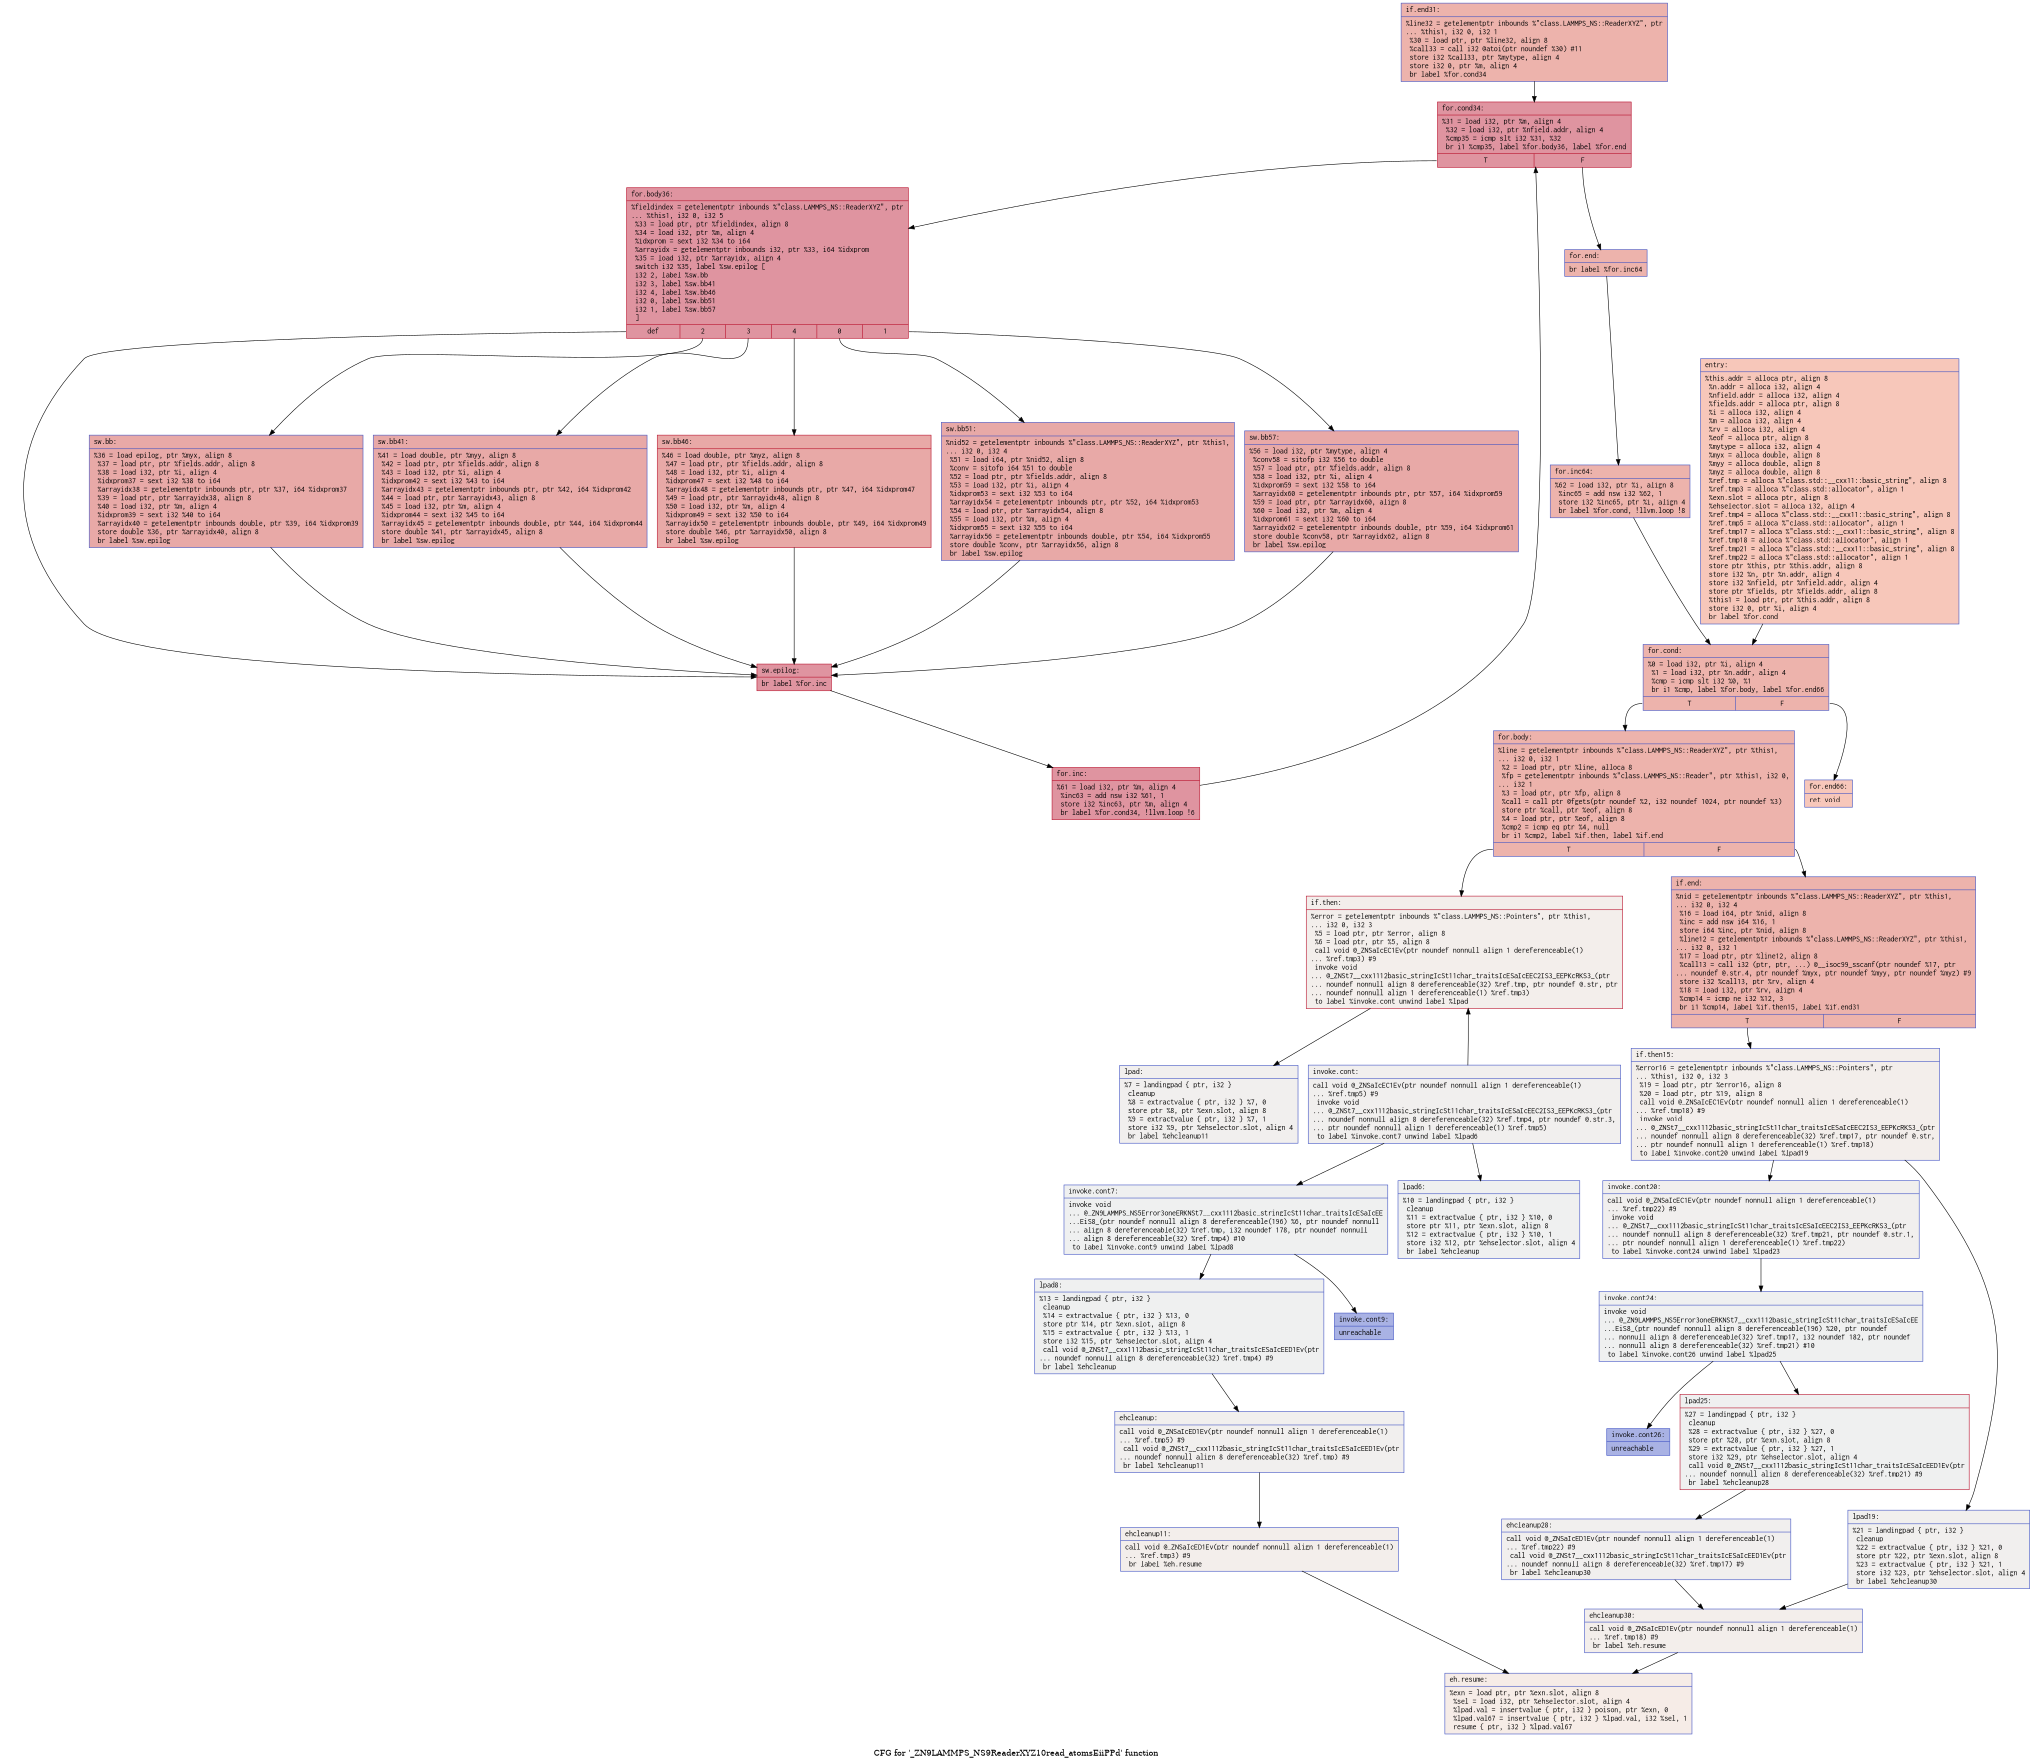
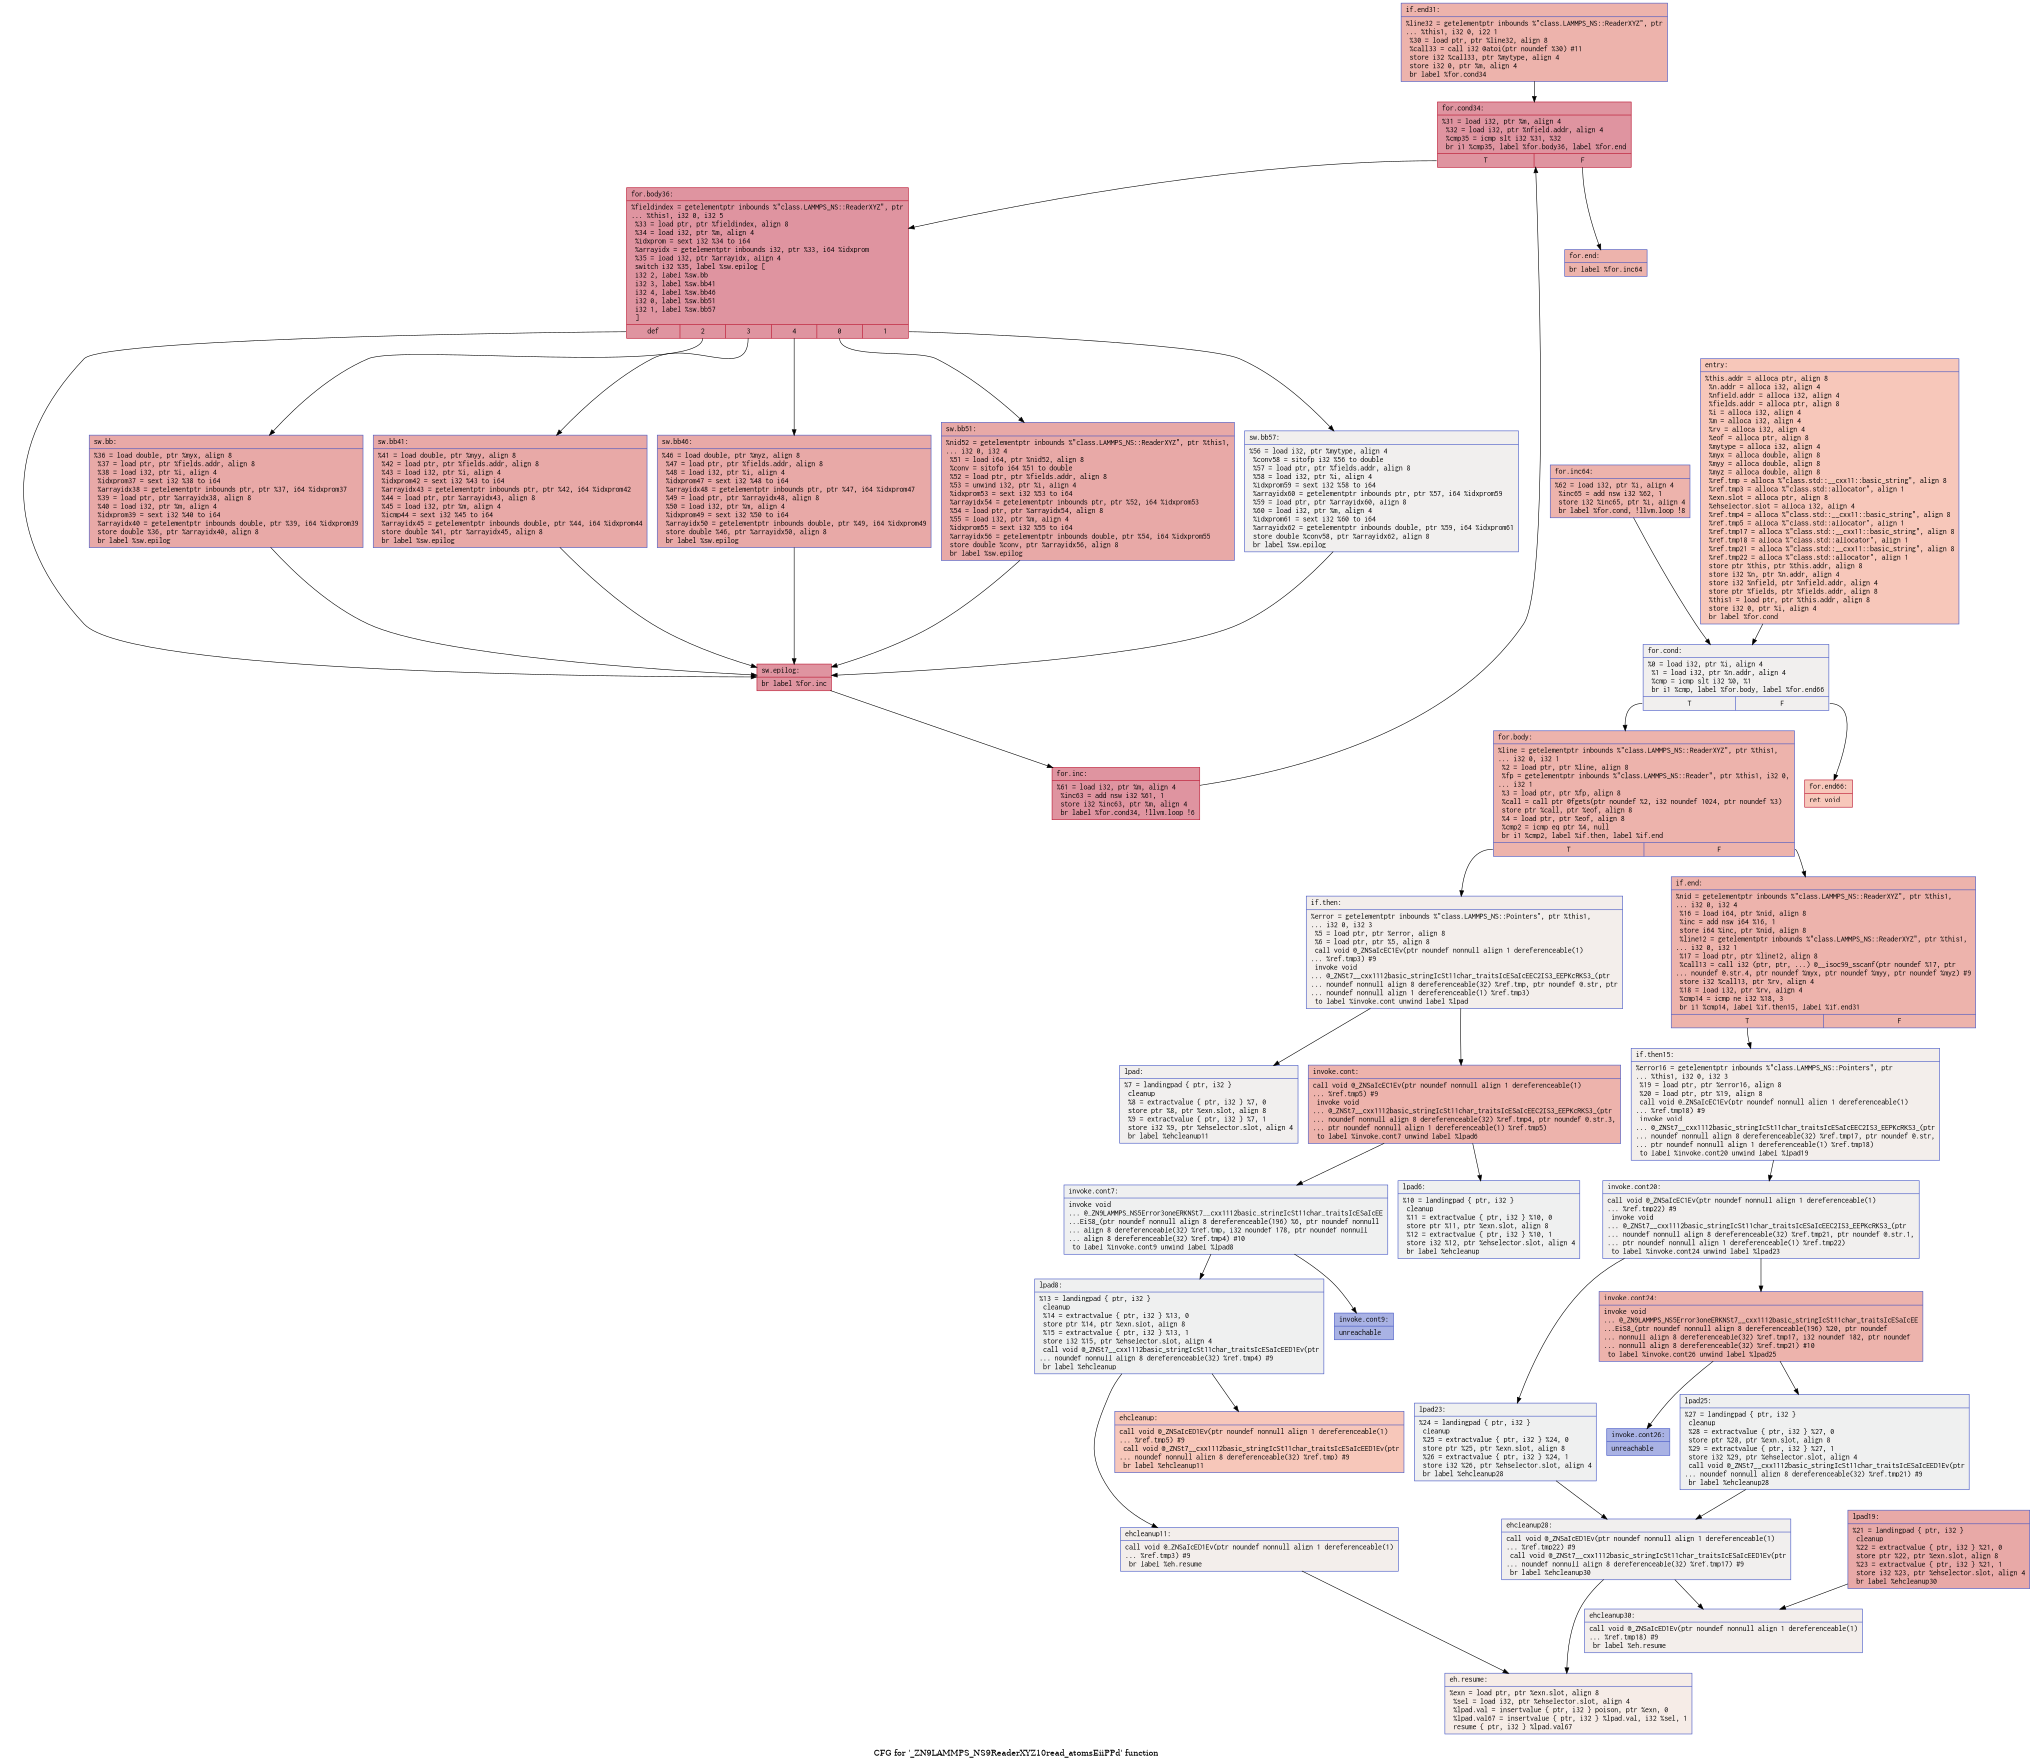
(1452, 32) -> (1452, 32)
(1612, 368) -> none
(163, 455) -> (163, 455)
(1007, 485) -> (1011, 485)
(1614, 485) -> (1614, 485)
(794, 491) -> (794, 491)
(1382, 491) -> (1382, 491)
(441, 515) -> (435, 515)
(1736, 677) -> (1736, 677)
(1565, 767) -> (1563, 767)
(1829, 794) -> (1829, 794)
(1464, 952) -> (1464, 952)
(1730, 999) -> (1730, 999)
(1468, 1040) -> (1461, 1034)
(1464, 1104) -> (1464, 1104)
(1994, 1322) -> none
(1761, 1326) -> (1761, 1326)
(1259, 1442) -> (1259, 1442)
none -> (1505, 1442)
(1825, 1442) -> (1825, 1442)
(1259, 1497) -> (1095, 1458)
(1939, 1549) -> (1939, 1549)
(1658, 1662) -> (1575, 1619)
